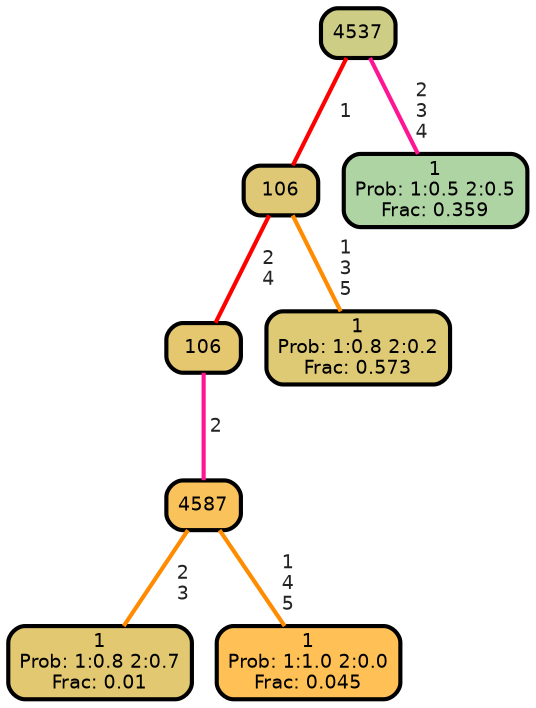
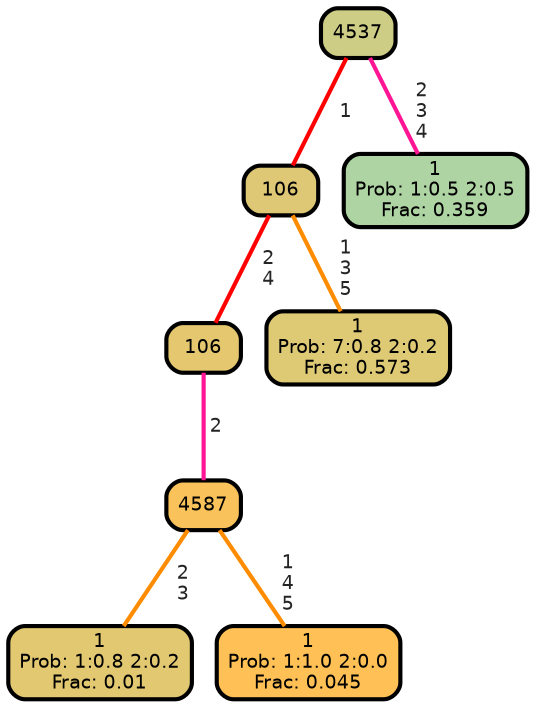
(358, 348) -> (358, 348)
(100, 663) -> (100, 663)
